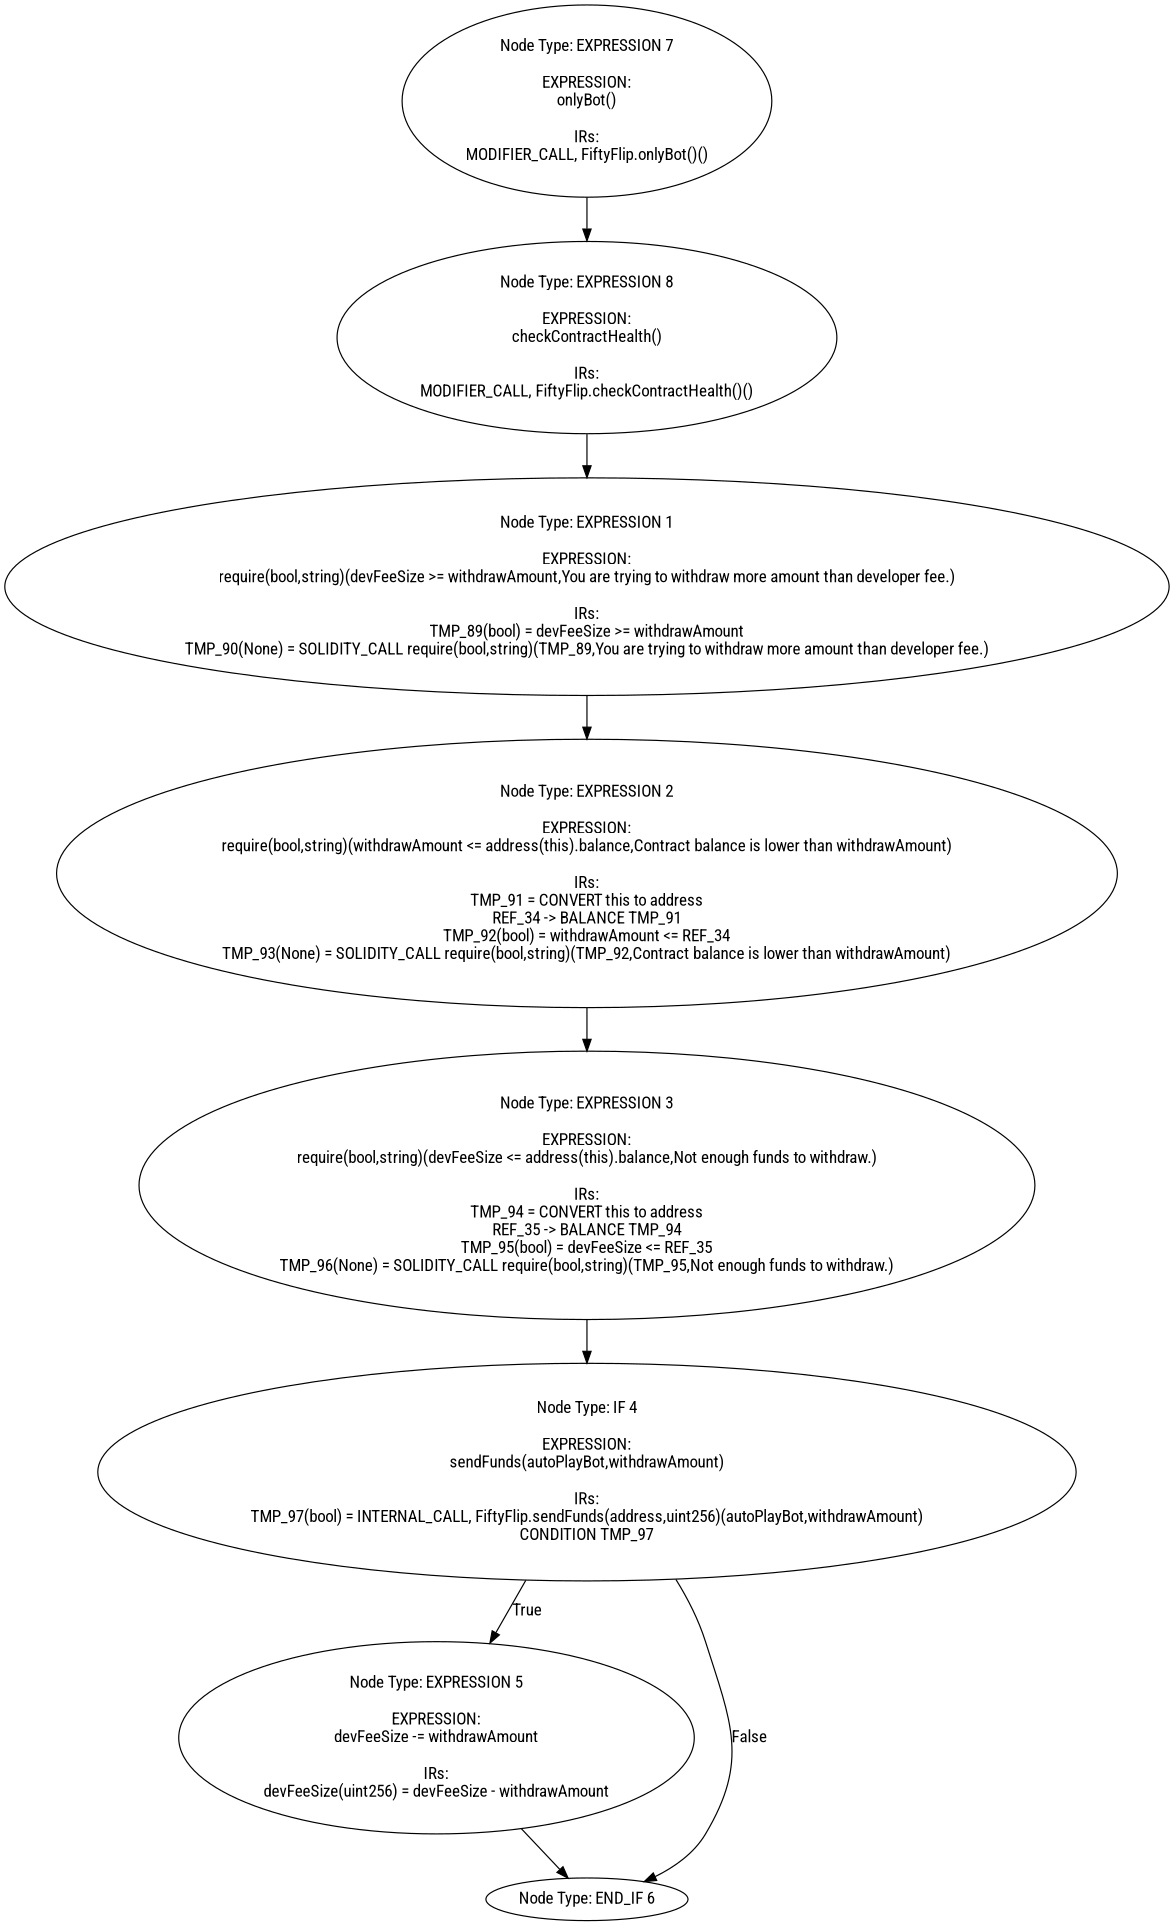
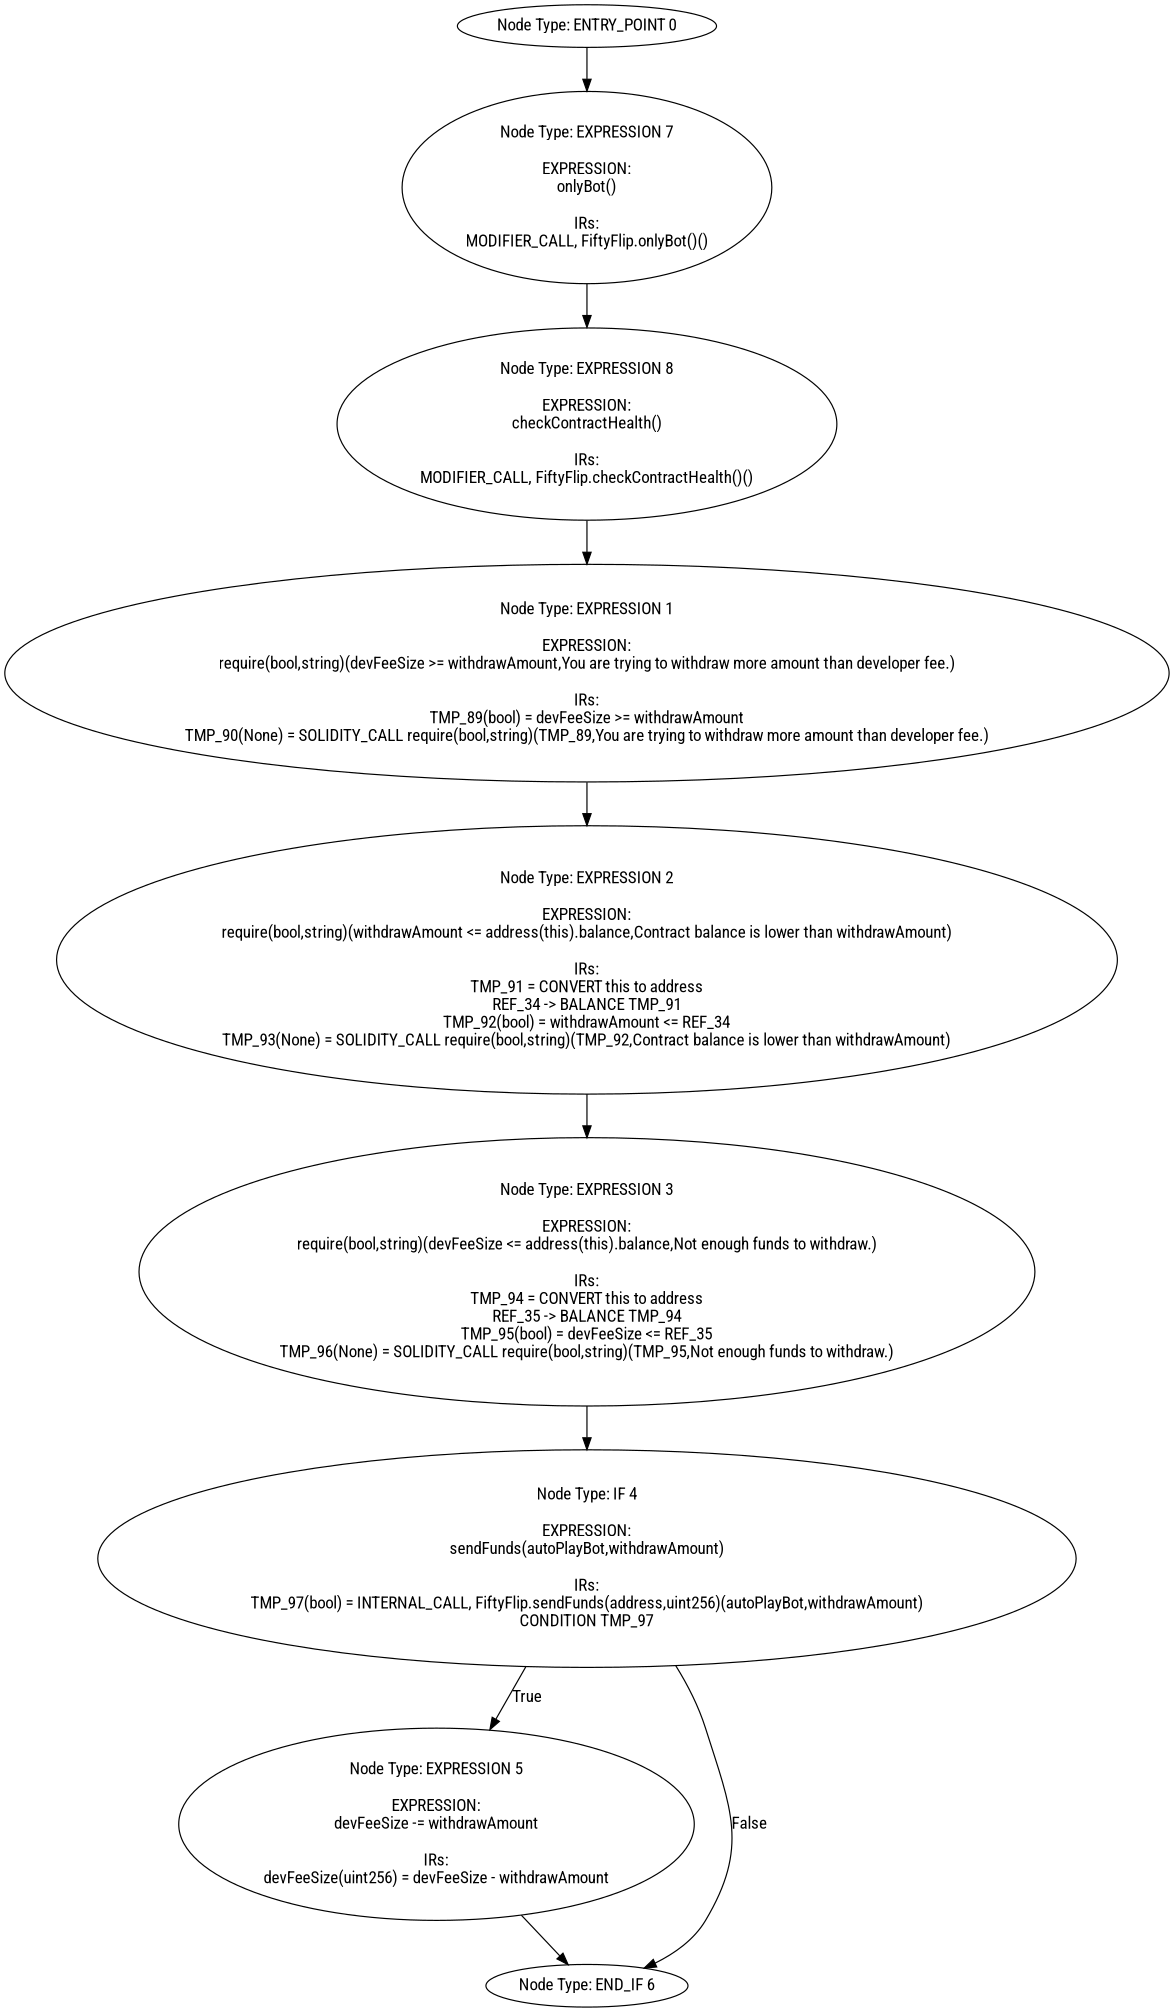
none -> (587, 26)
